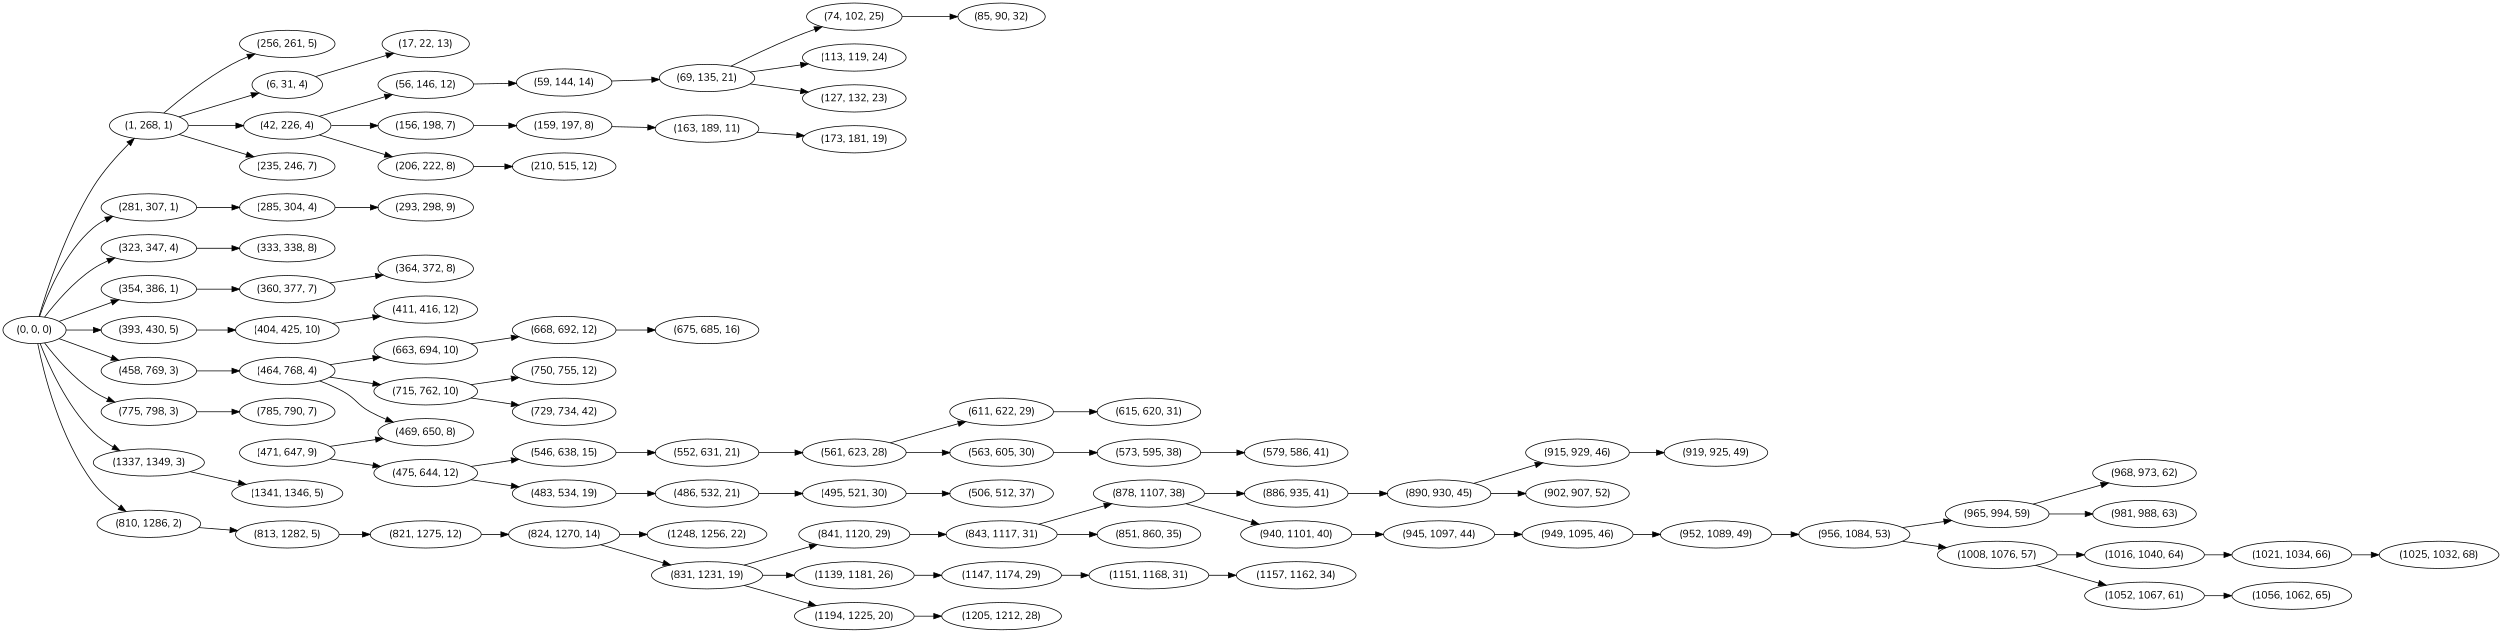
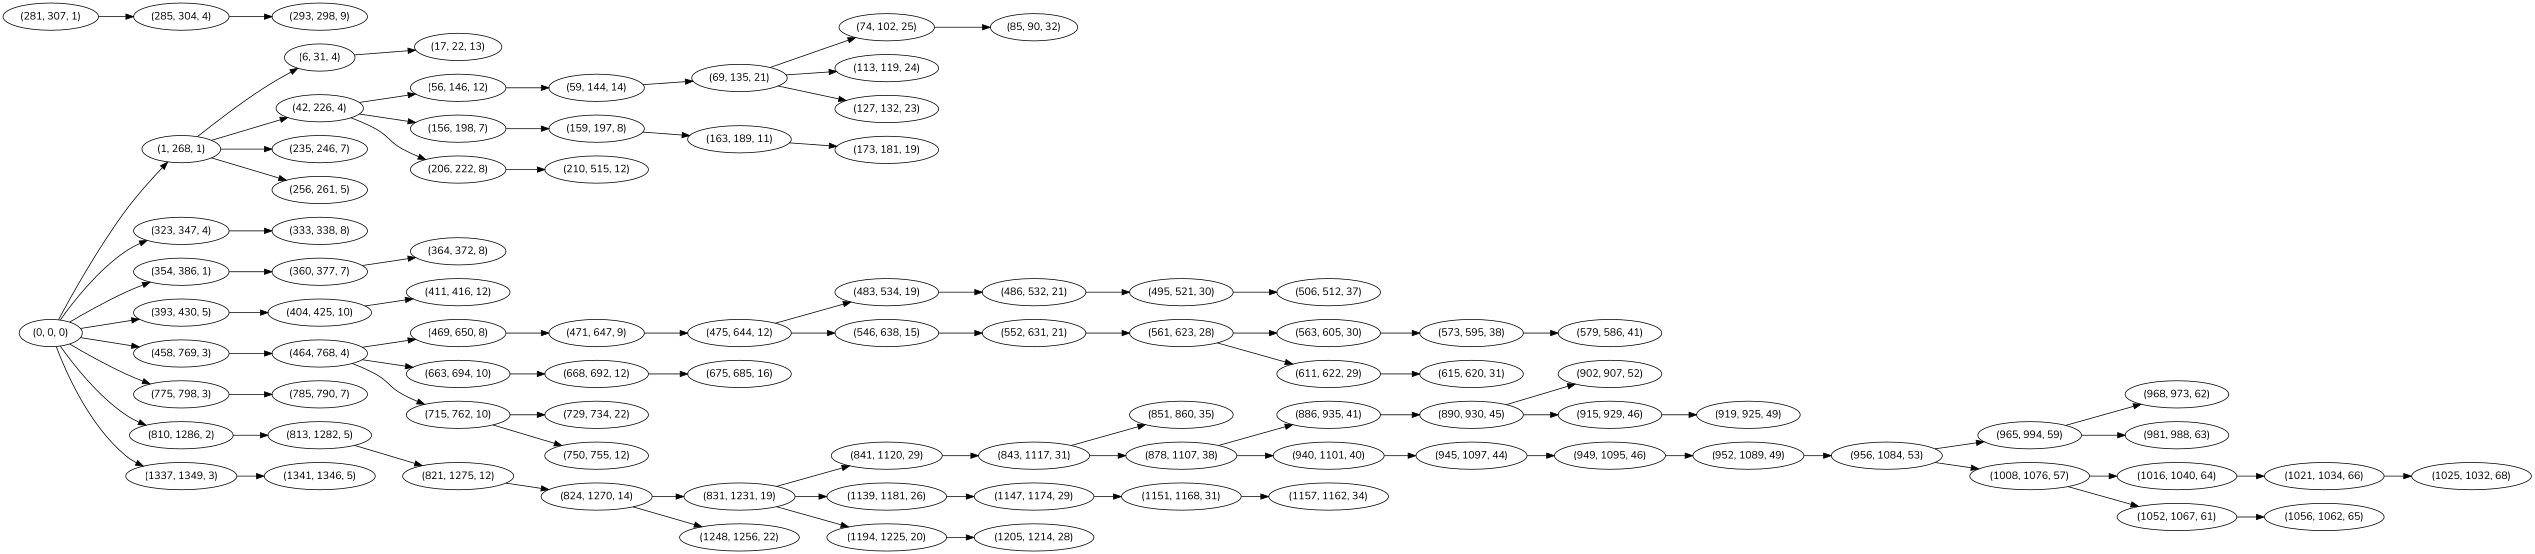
(65, 262) -> none
(564, 412) -> (597, 415)
(353, 443) -> (524, 333)
(1002, 616) -> (1034, 537)
